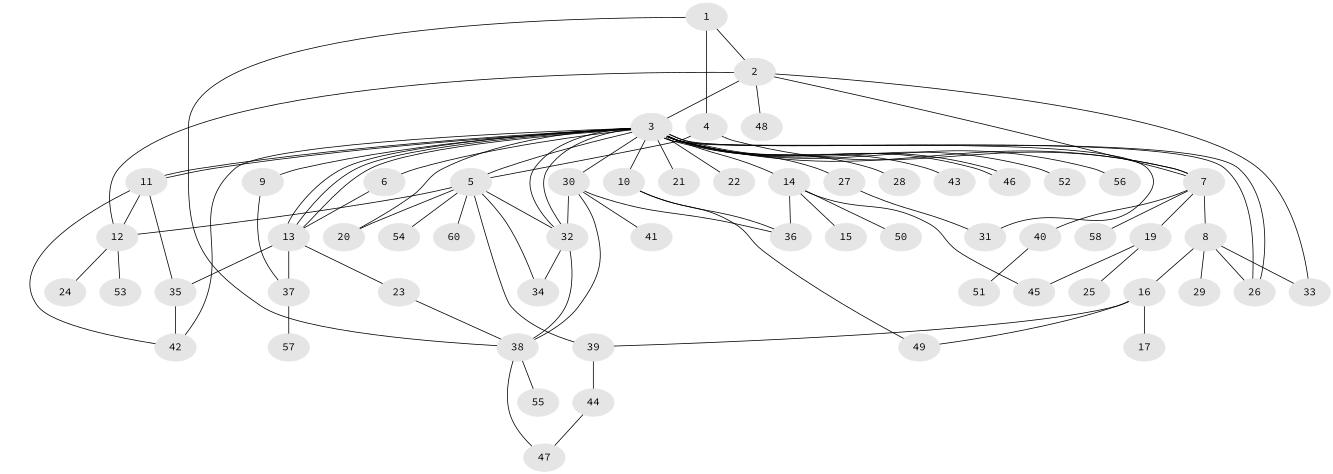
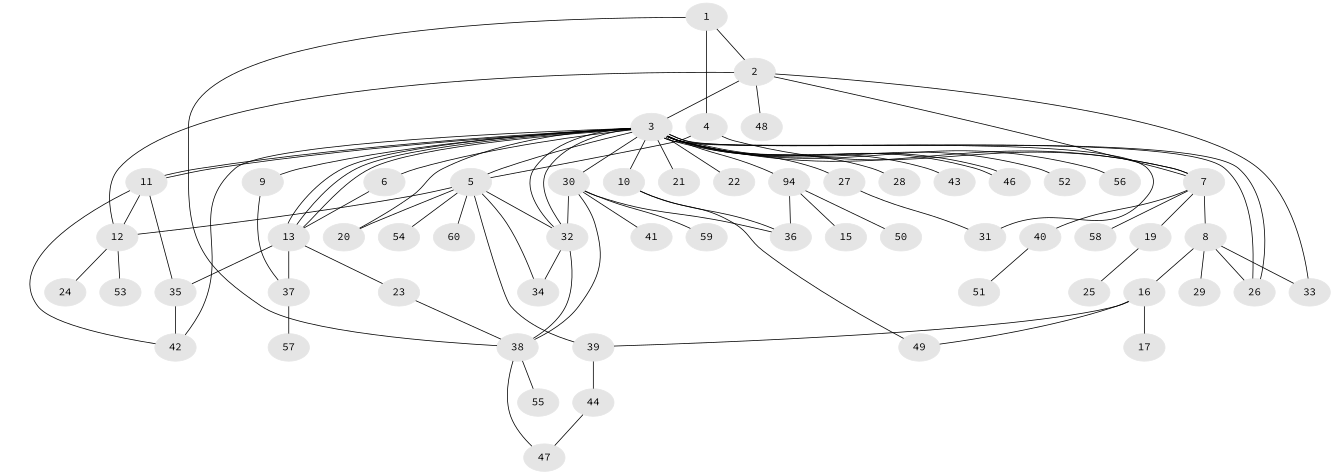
(789, 182) -> (789, 182)
none -> (707, 237)
(1034, 292) -> none
